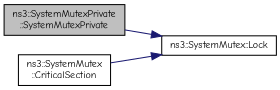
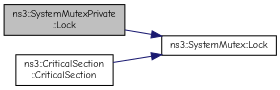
(64, 20) -> (64, 20)
(64, 70) -> (64, 70)
